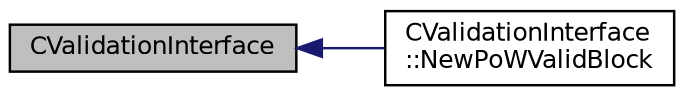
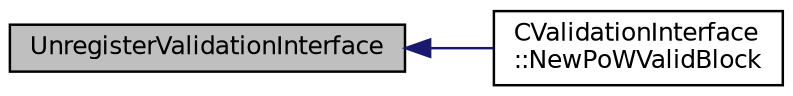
(153, 48) -> (207, 48)
